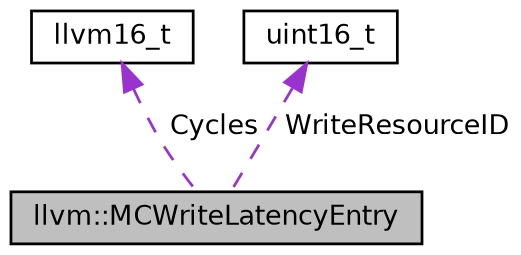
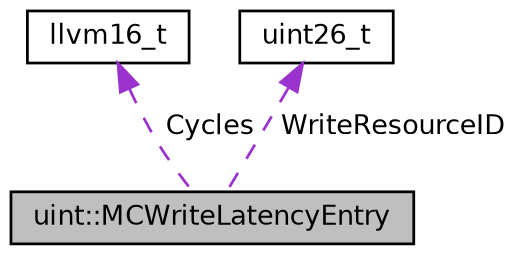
(321, 37) -> (317, 37)
(216, 218) -> (212, 218)
